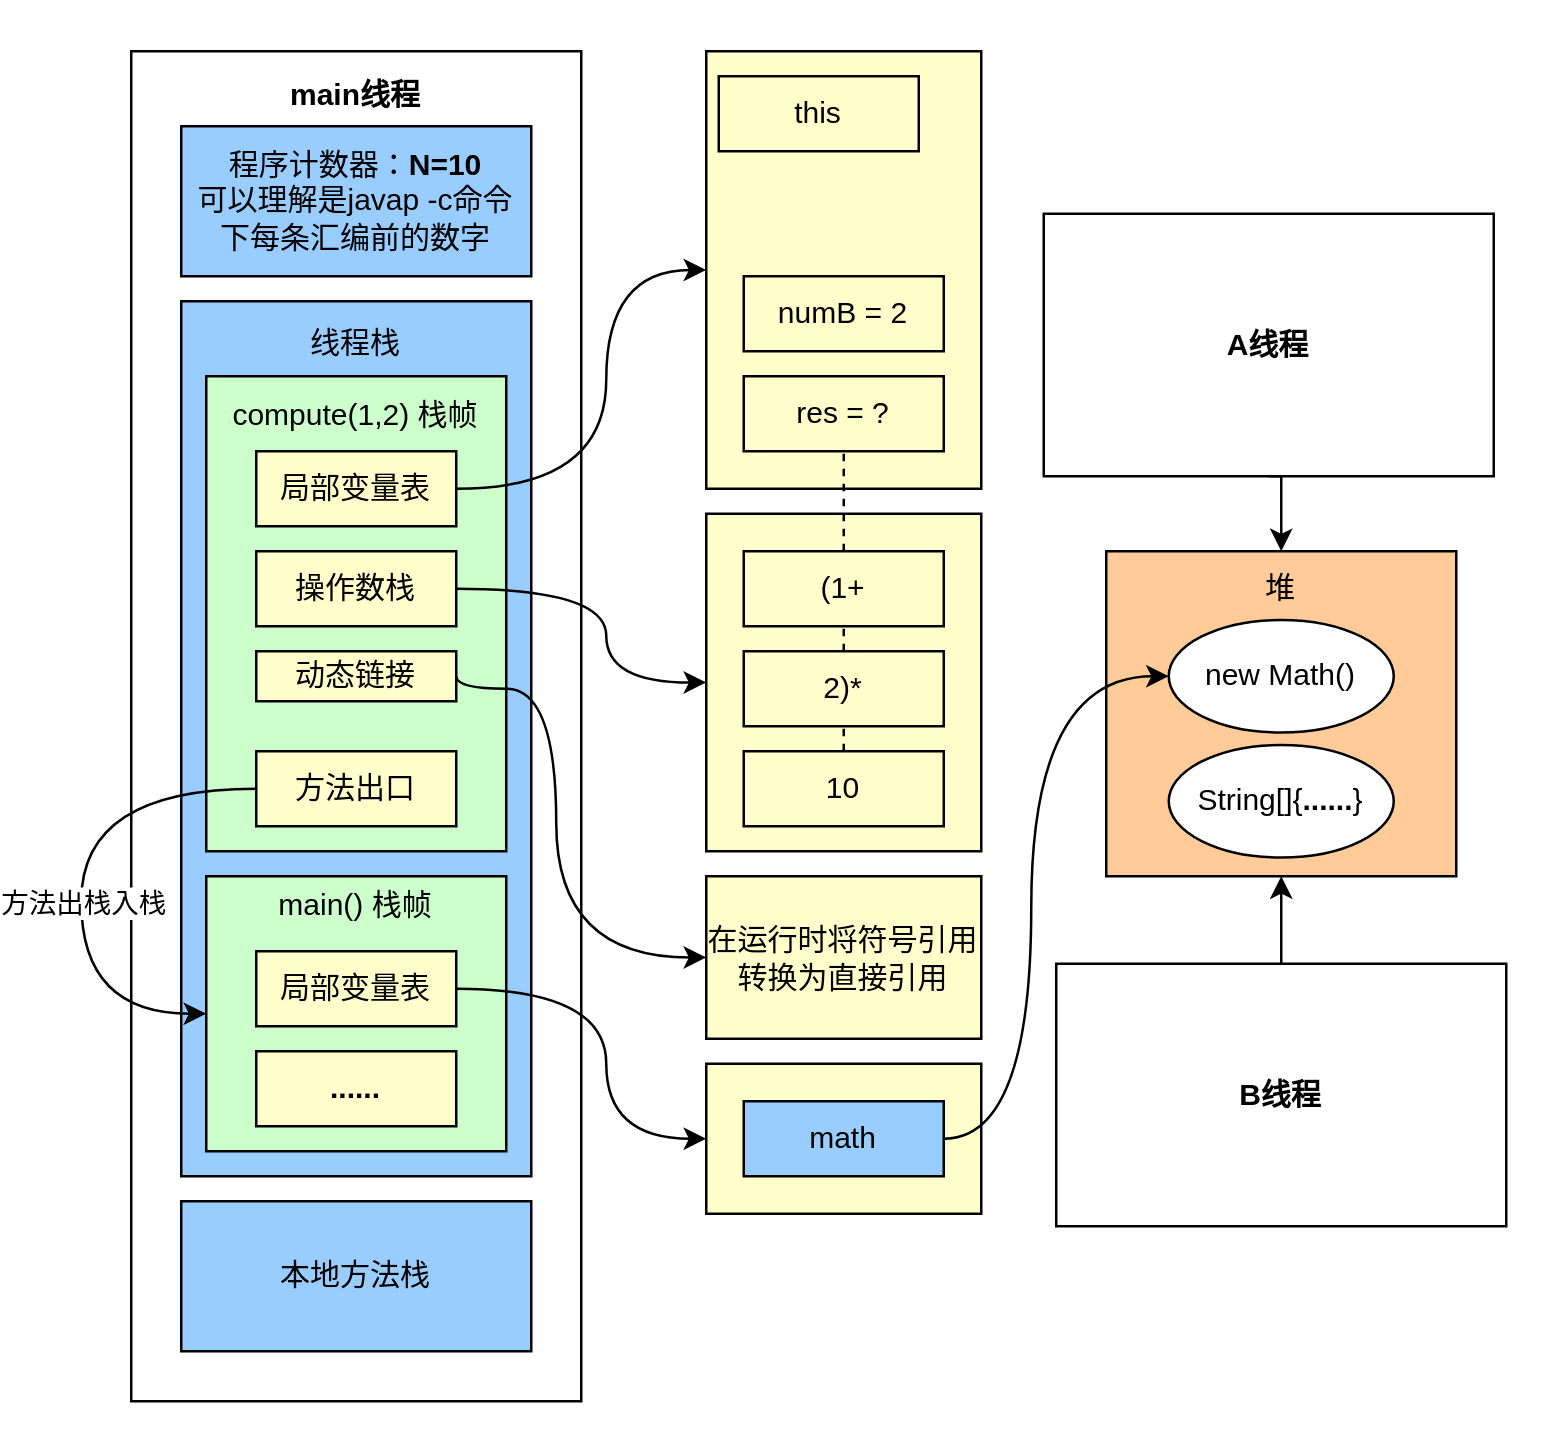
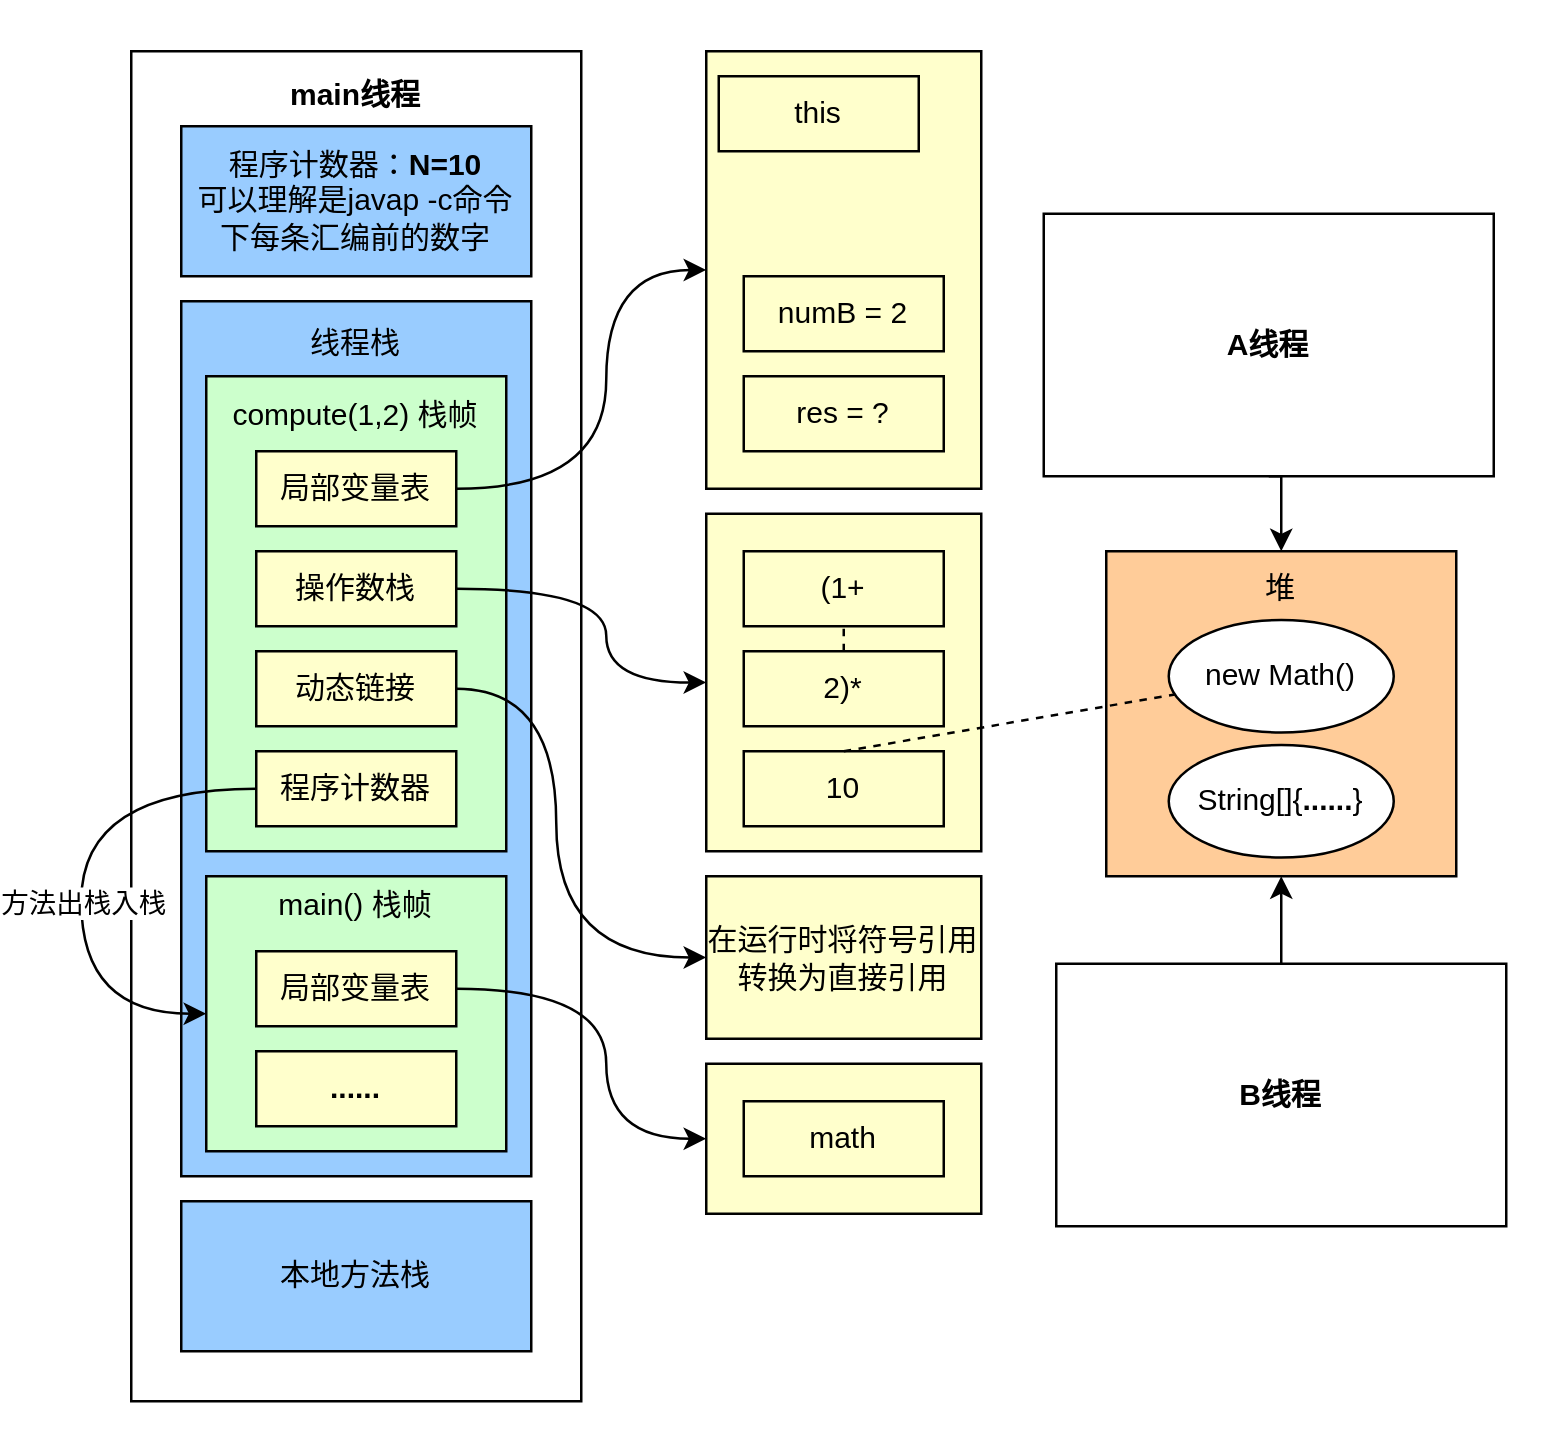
(844, 502) -> none
(356, 676) -> (356, 689)
(844, 737) -> (956, 732)
(356, 789) -> (356, 789)
(1031, 941) -> none
(844, 1139) -> (844, 1139)
